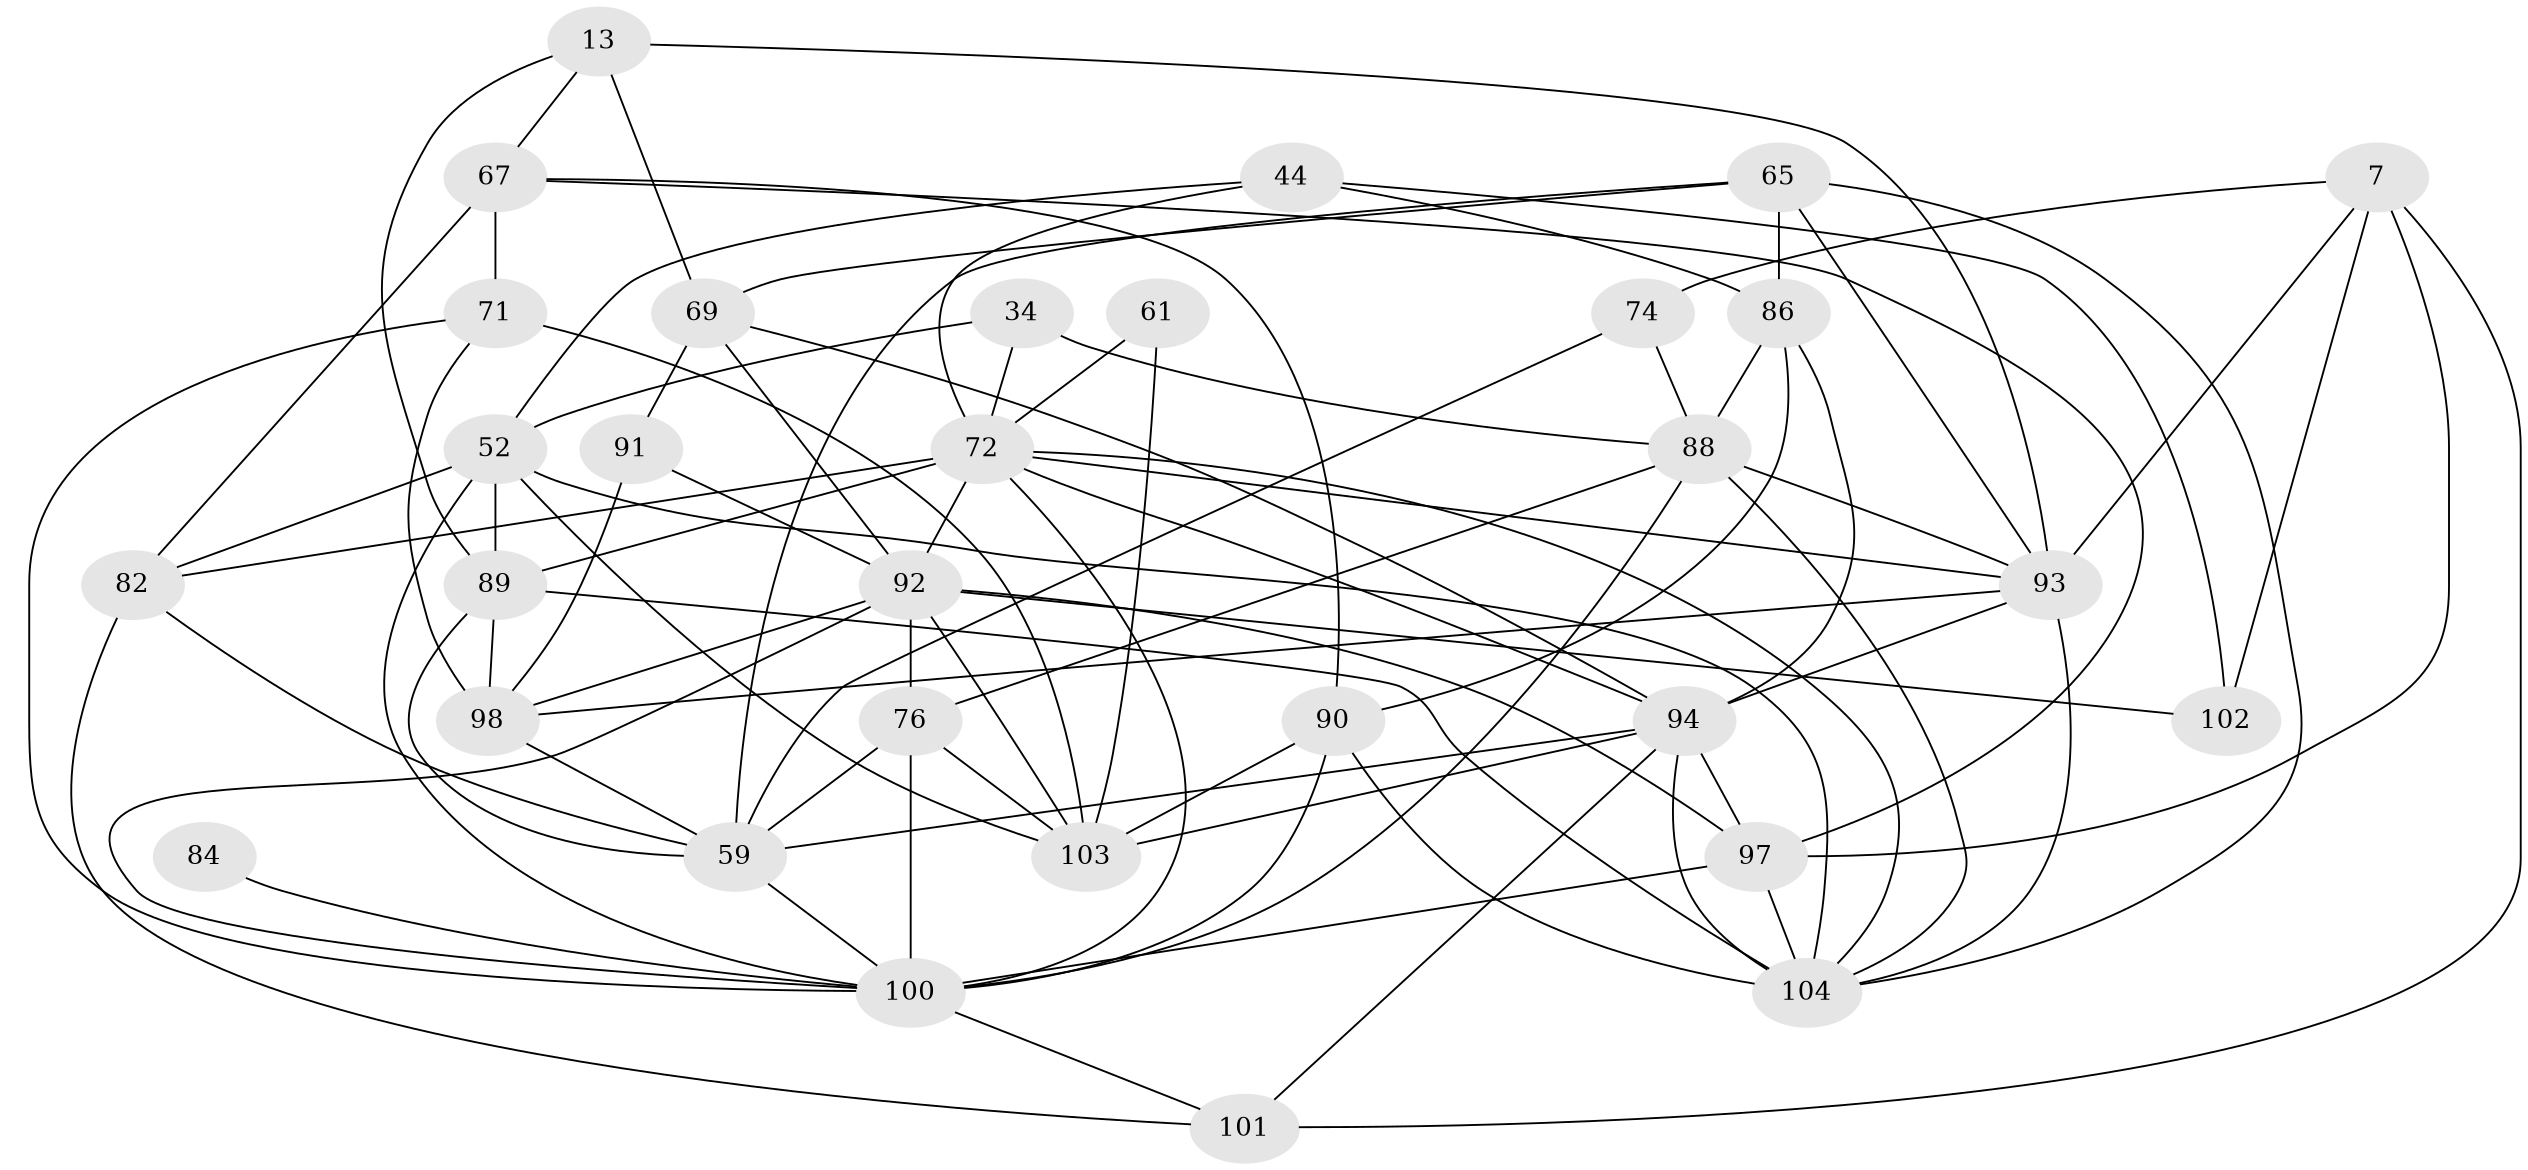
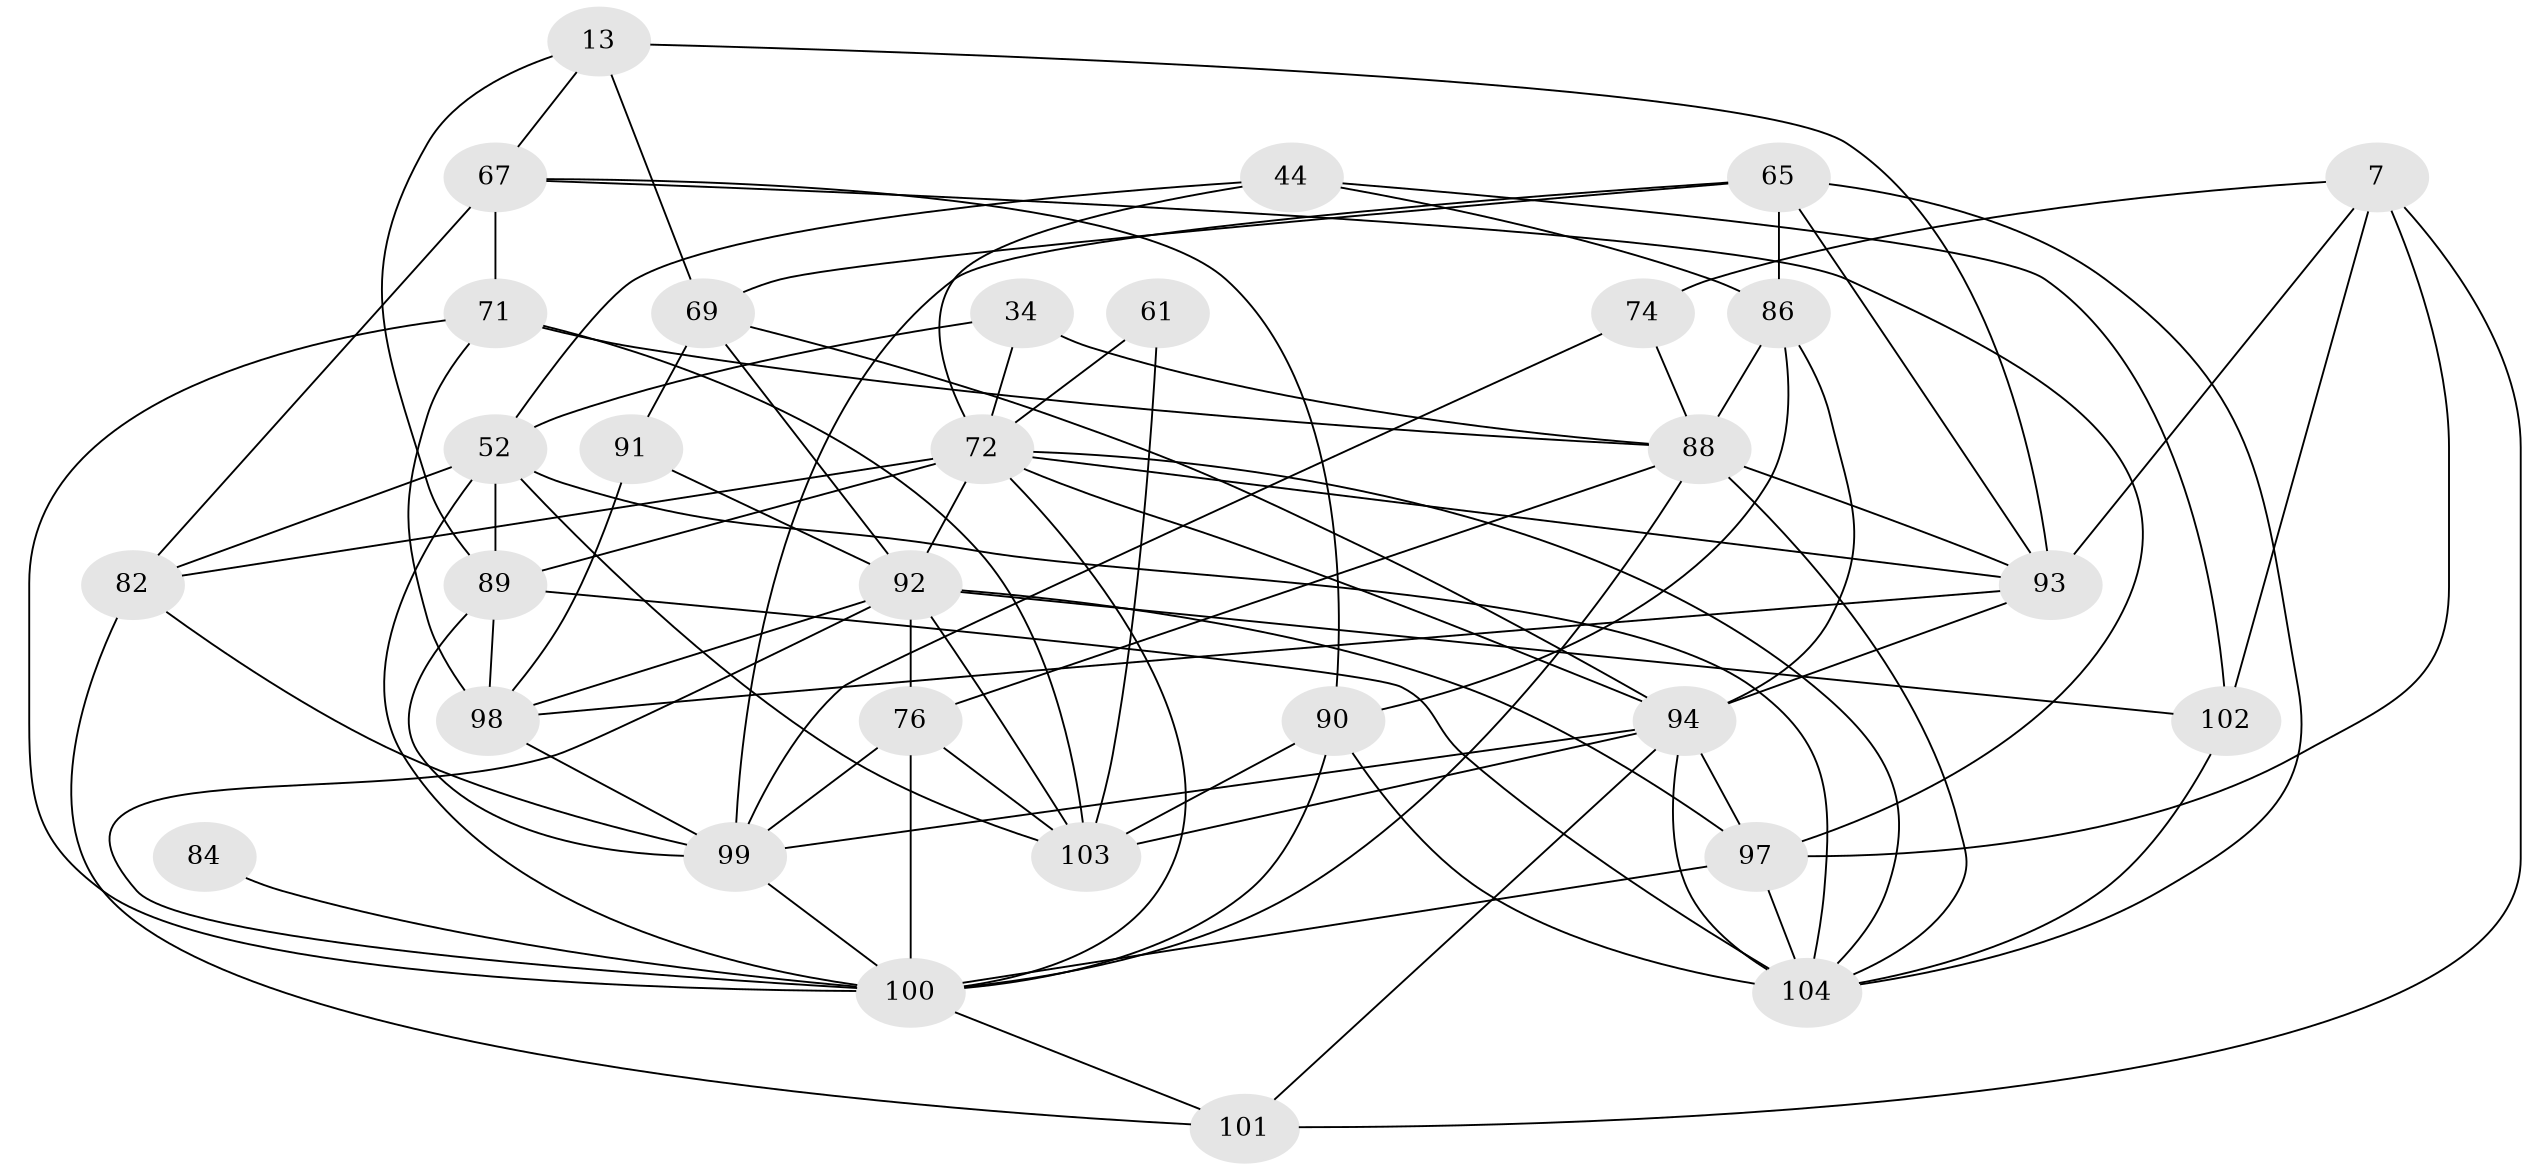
none -> (1094, 404)
(2049, 855) -> (2066, 914)
(735, 857) -> (735, 857)
